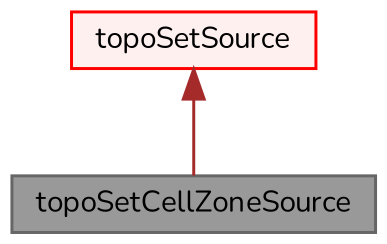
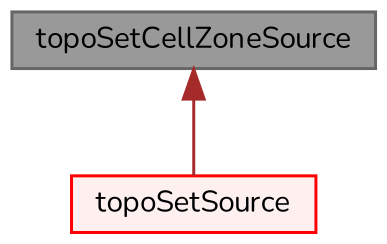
(194, 137) -> (194, 137)
